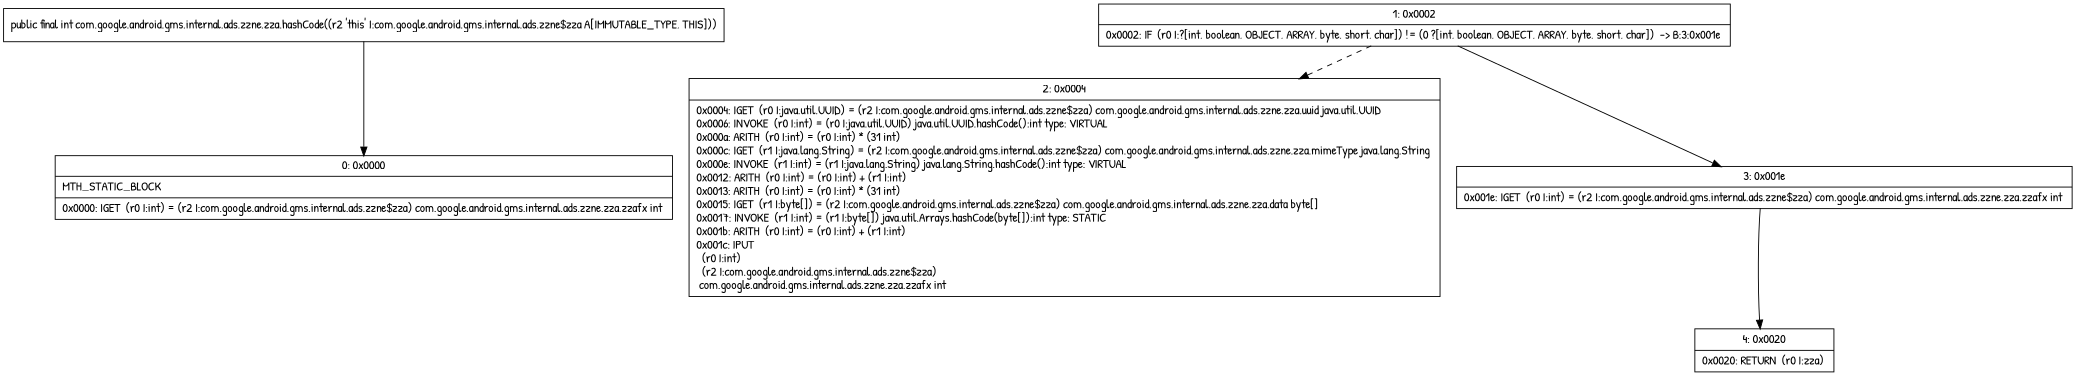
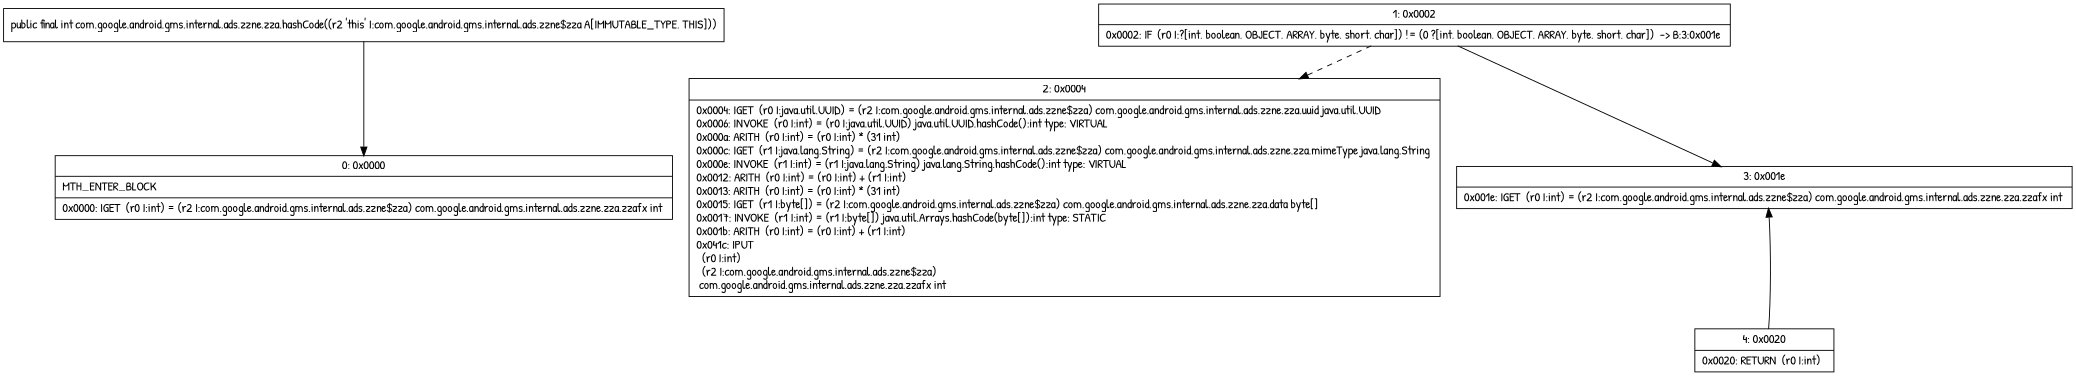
(112, 187) -> (110, 187)
(728, 245) -> (728, 245)
(1758, 264) -> (1770, 273)
(1764, 361) -> (1763, 361)
